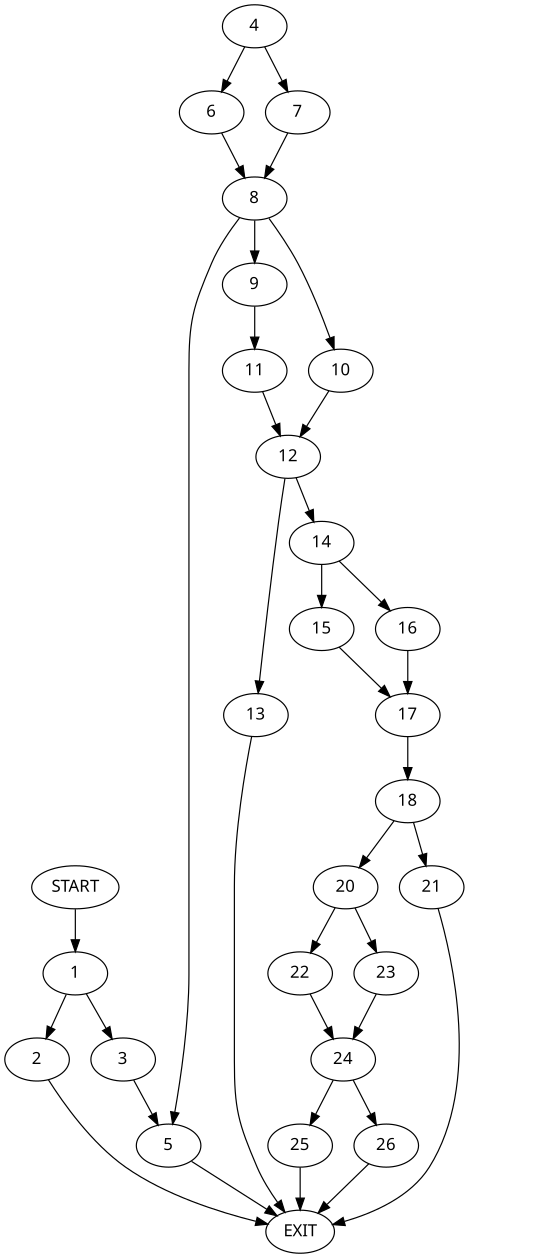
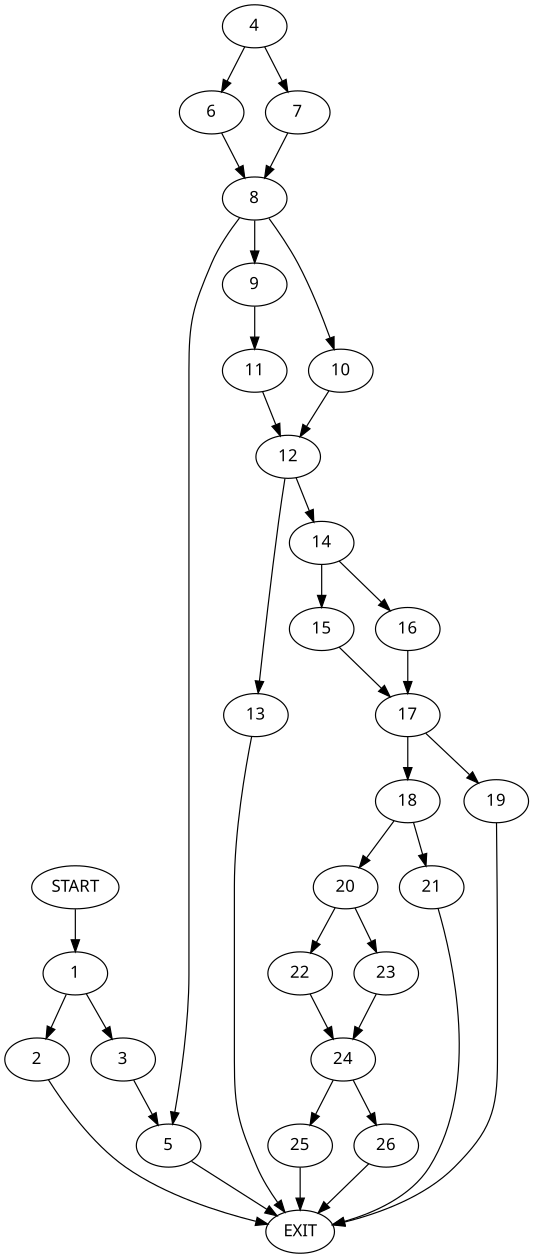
none -> (496, 801)
